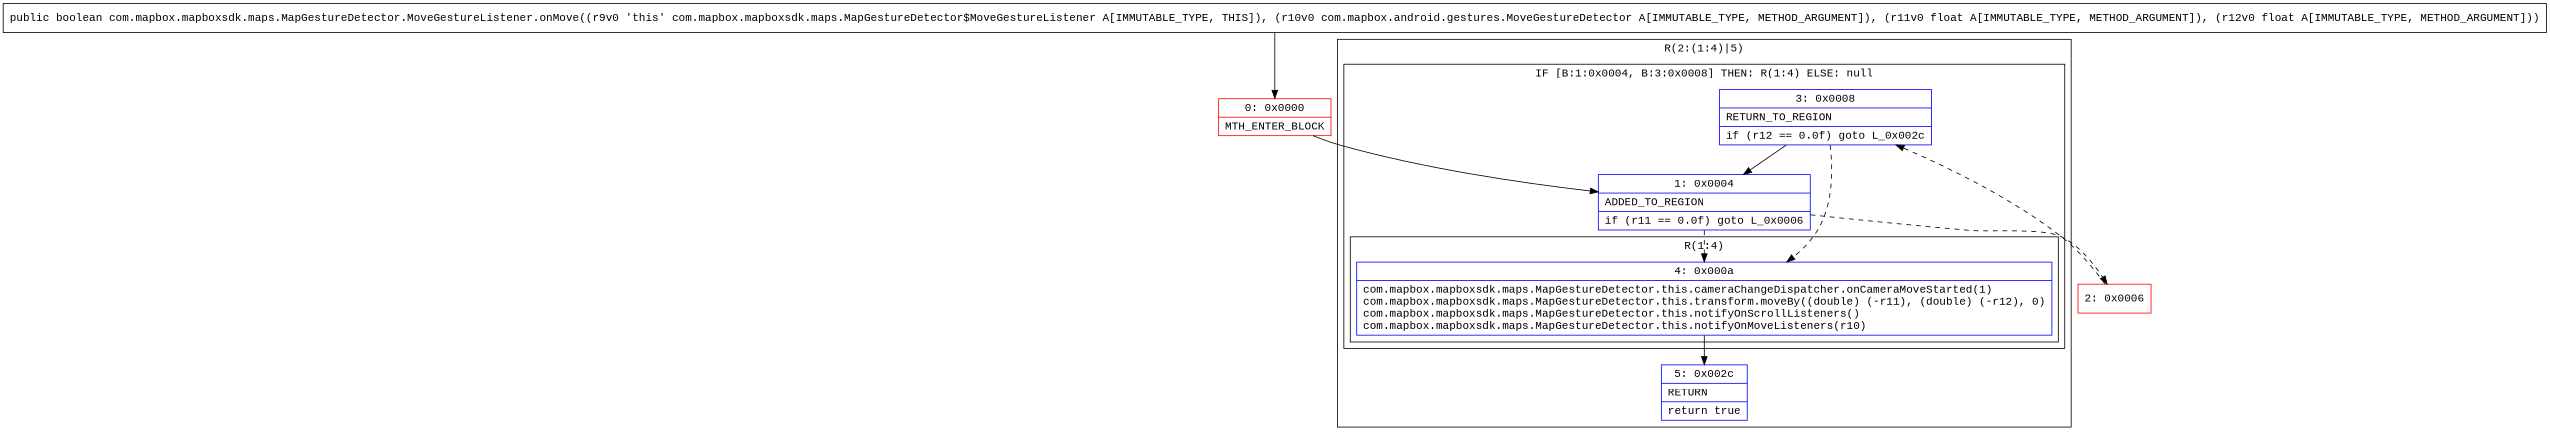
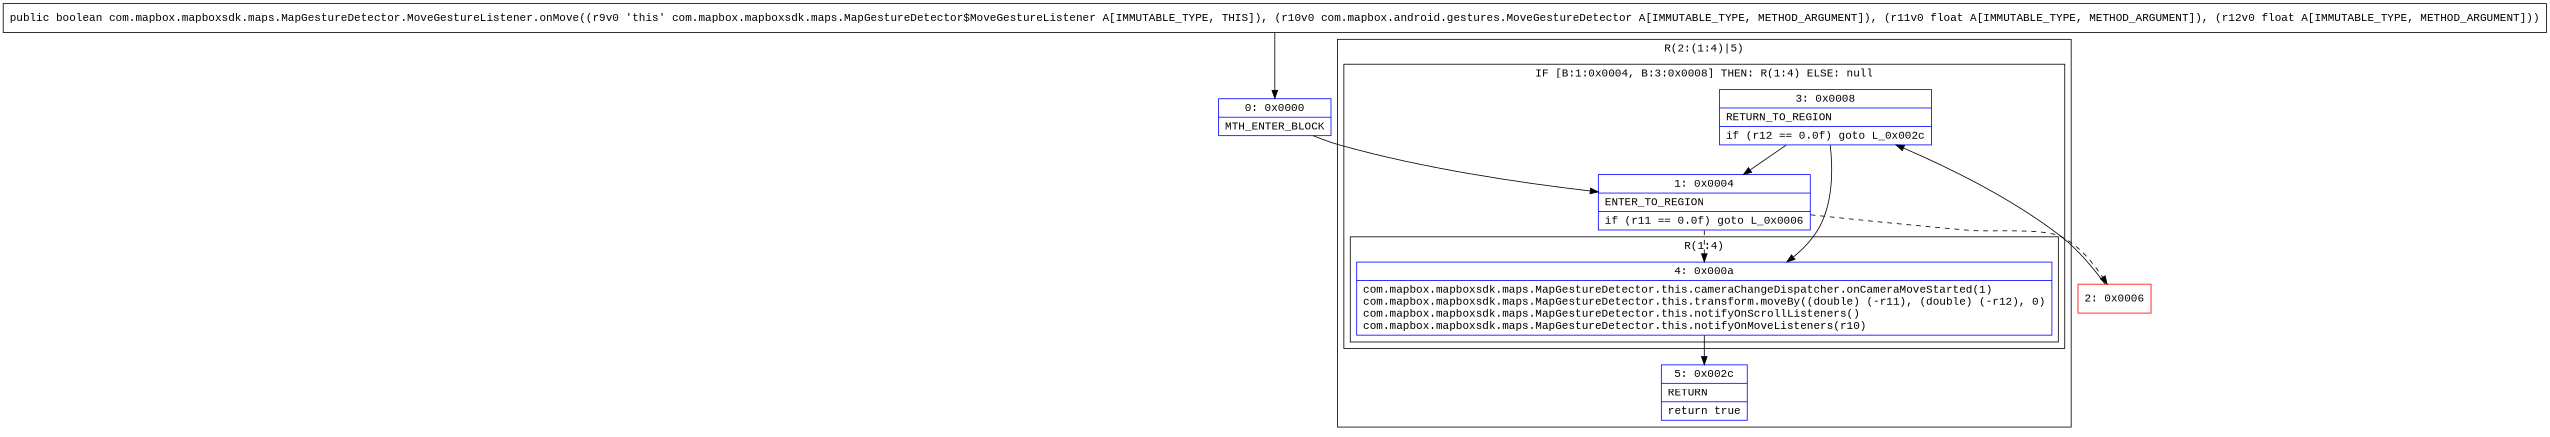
(1275, 117) -> (1275, 117)
(1655, 202) -> (1655, 202)
(2013, 204) -> (2013, 204)
(1827, 207) -> (1827, 207)
